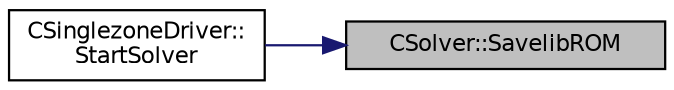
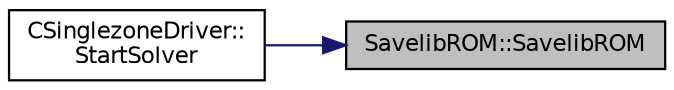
(506, 45) -> (506, 45)
